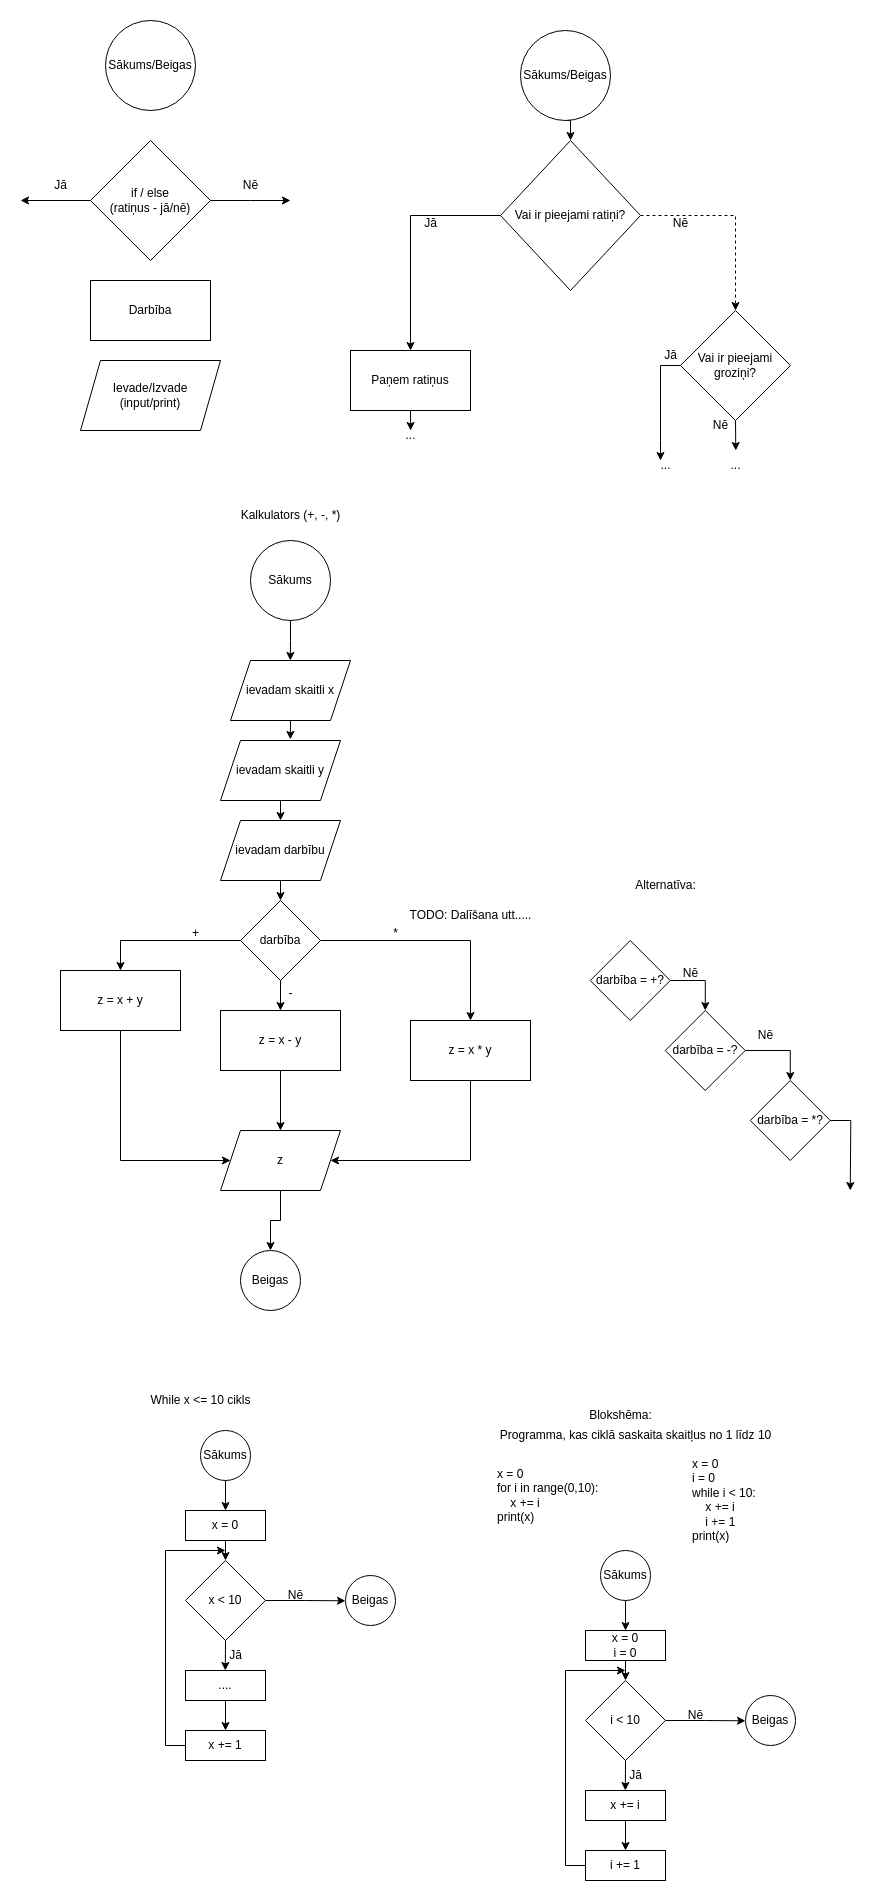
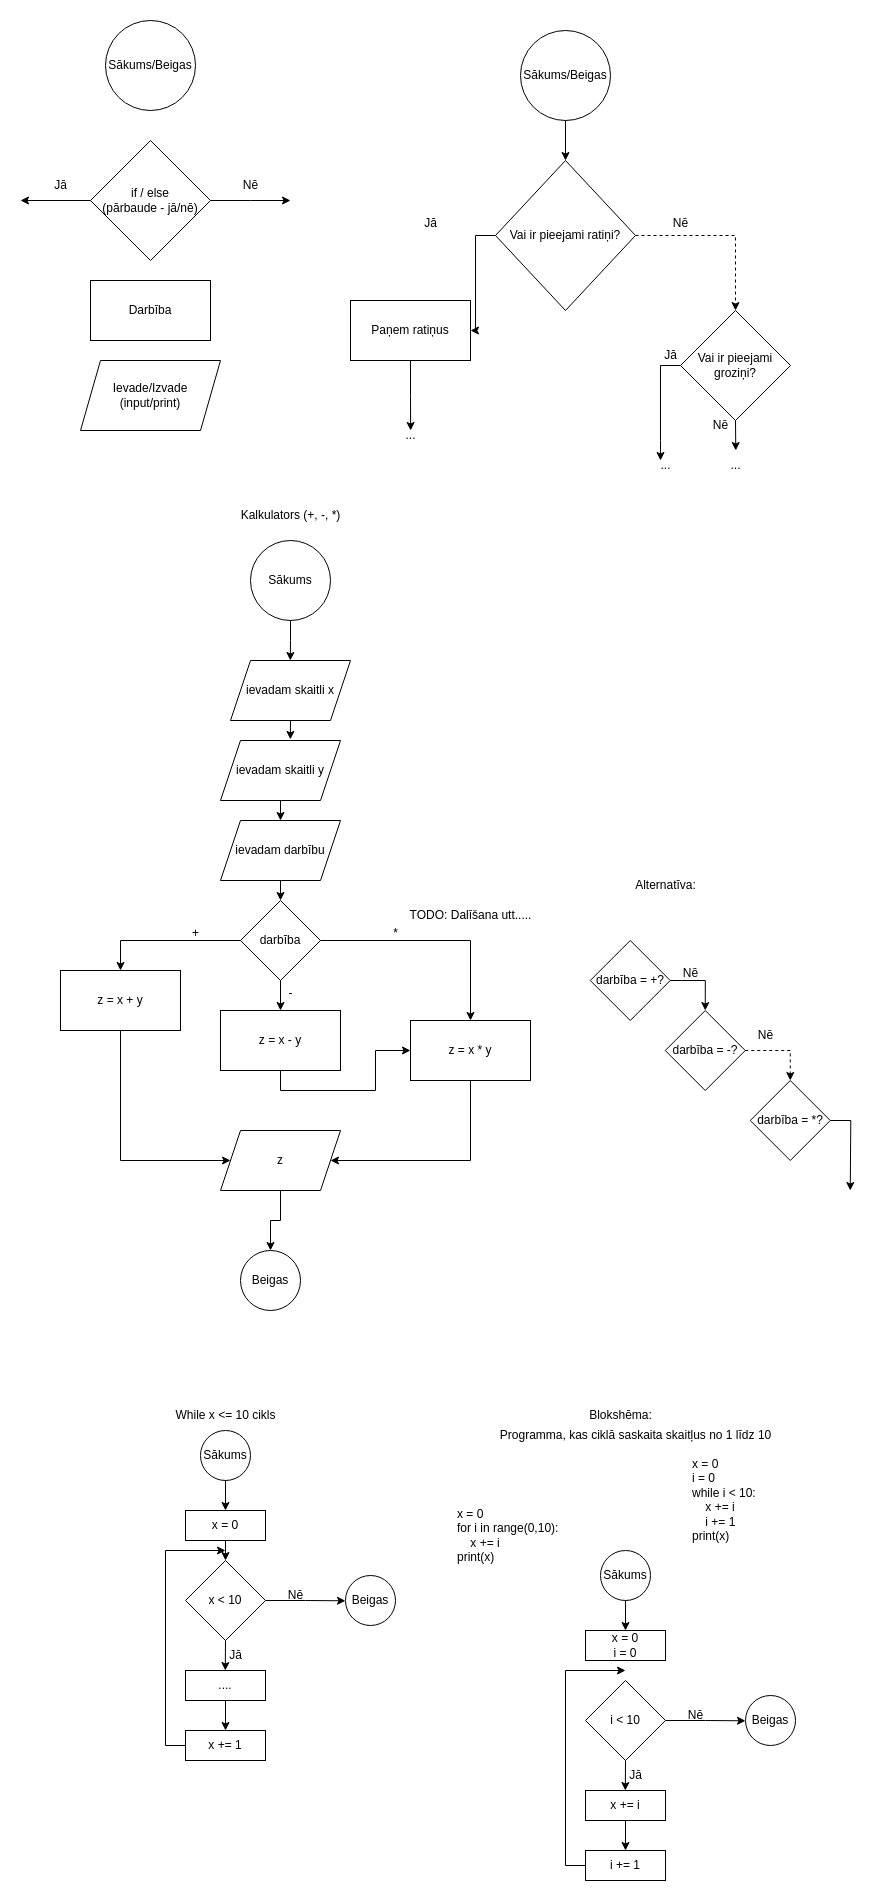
(151, 201) -> (151, 201)
(571, 216) -> (566, 236)
(411, 381) -> (411, 331)
(778, 1051) -> (778, 1051)
(281, 1106) -> (361, 1091)
(201, 1401) -> (226, 1416)
(561, 1496) -> (521, 1536)
(626, 1667) -> none
